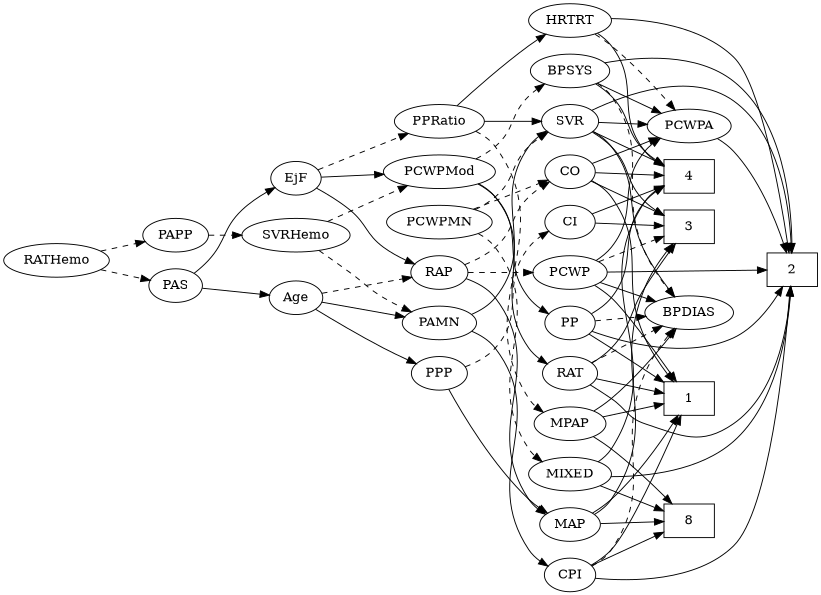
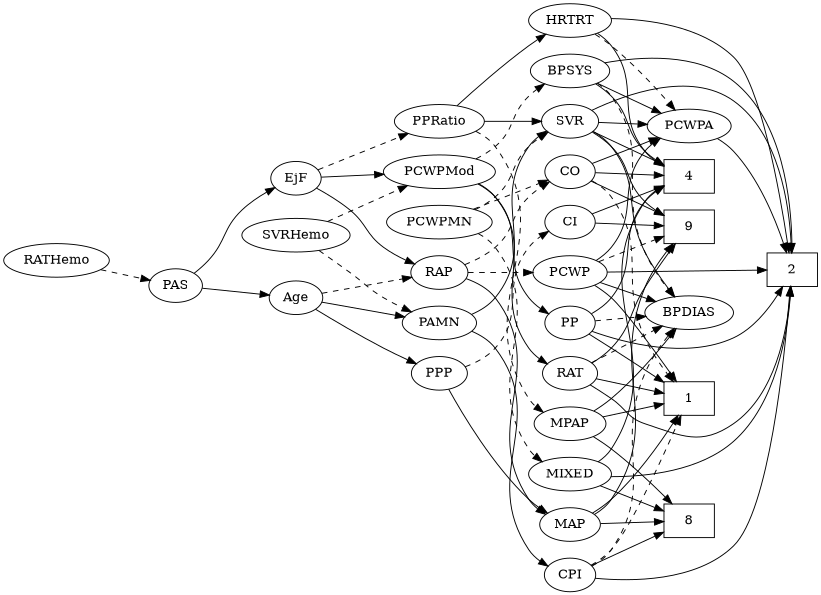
(689, 227) -> (689, 227)
(176, 235) -> none
(632, 280) -> (632, 280)
(643, 496) -> (643, 496)
